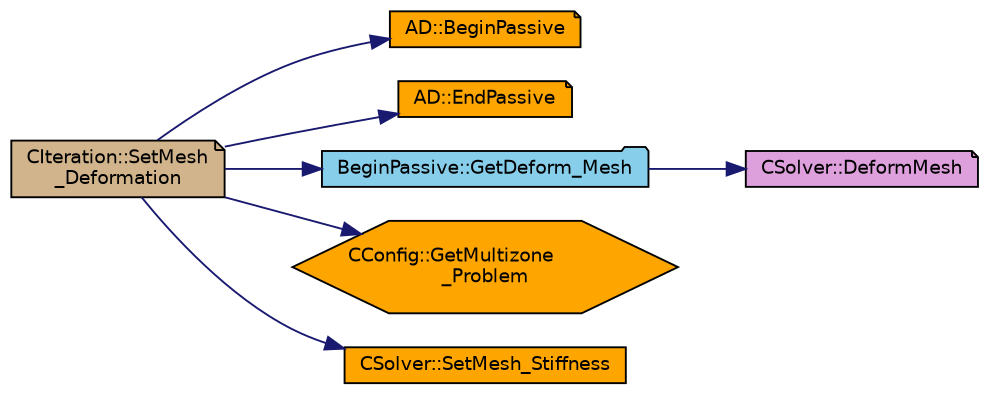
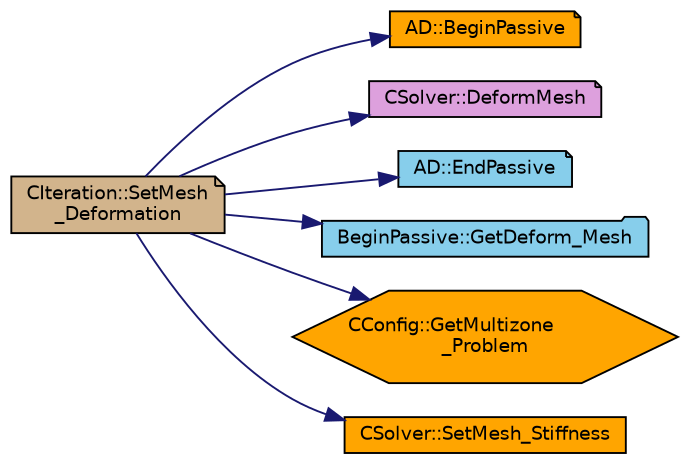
(485, 99) -> (485, 169)
(687, 169) -> (263, 143)
